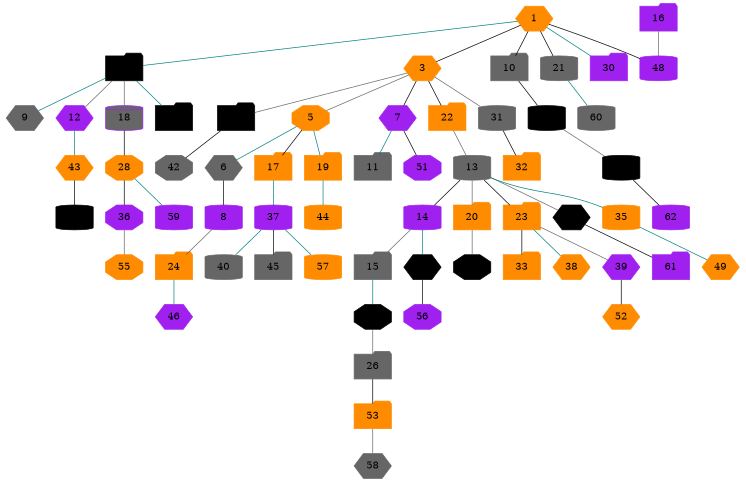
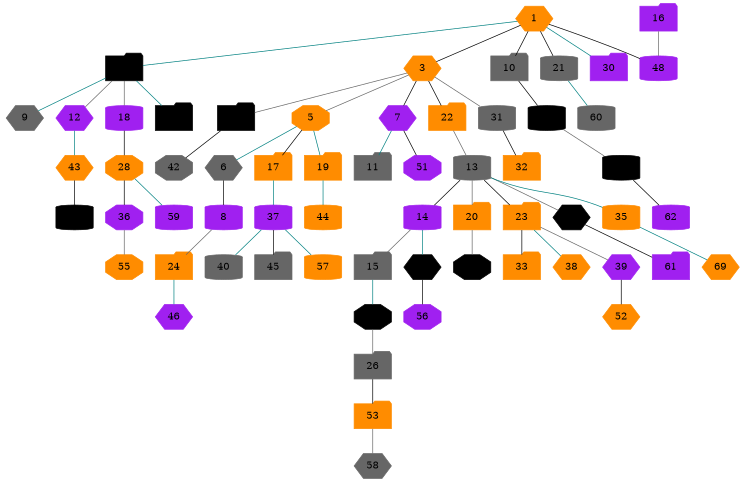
(124, 118) -> (124, 118)
(721, 267) -> (721, 267)
